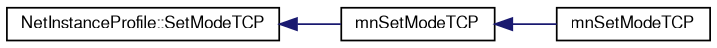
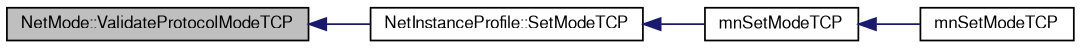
none -> (158, 24)
